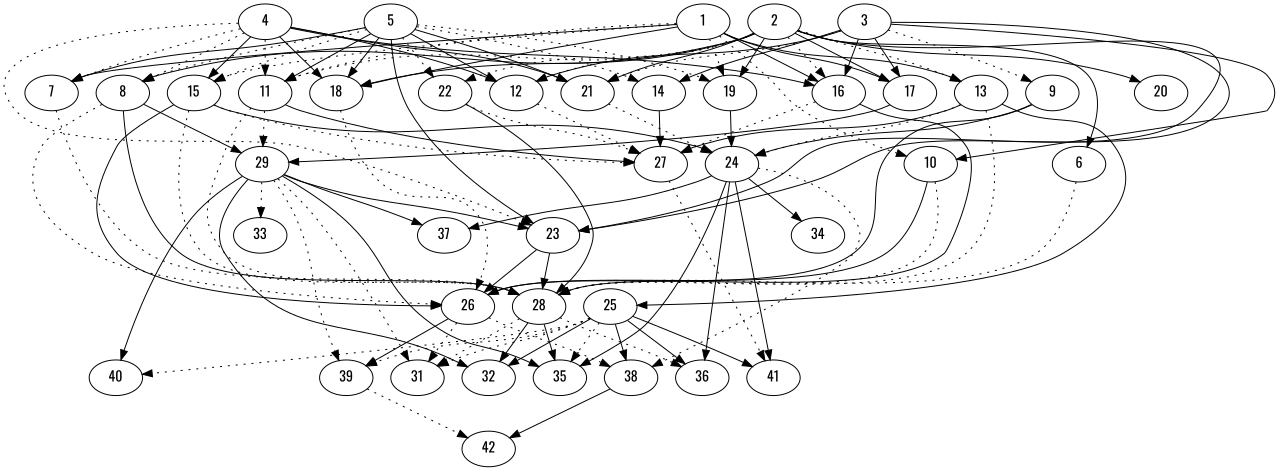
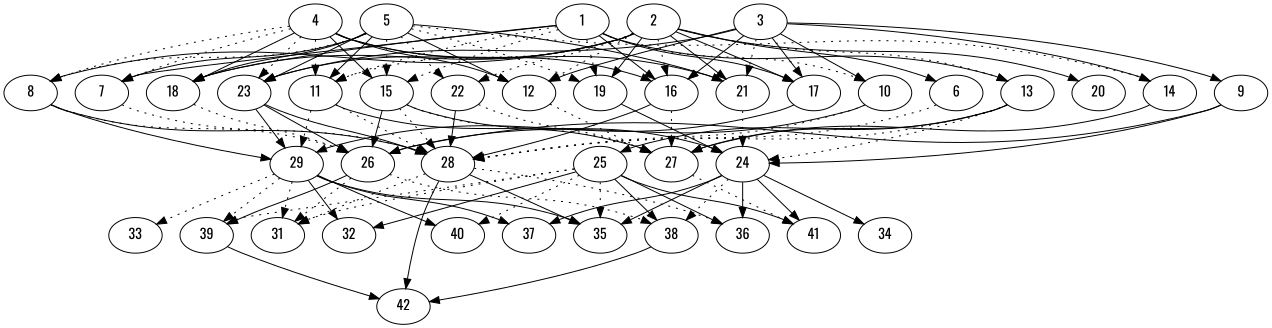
(983, 62) -> (1001, 37)
(400, 204) -> (265, 121)
(517, 338) -> (419, 229)
(413, 411) -> (298, 273)
